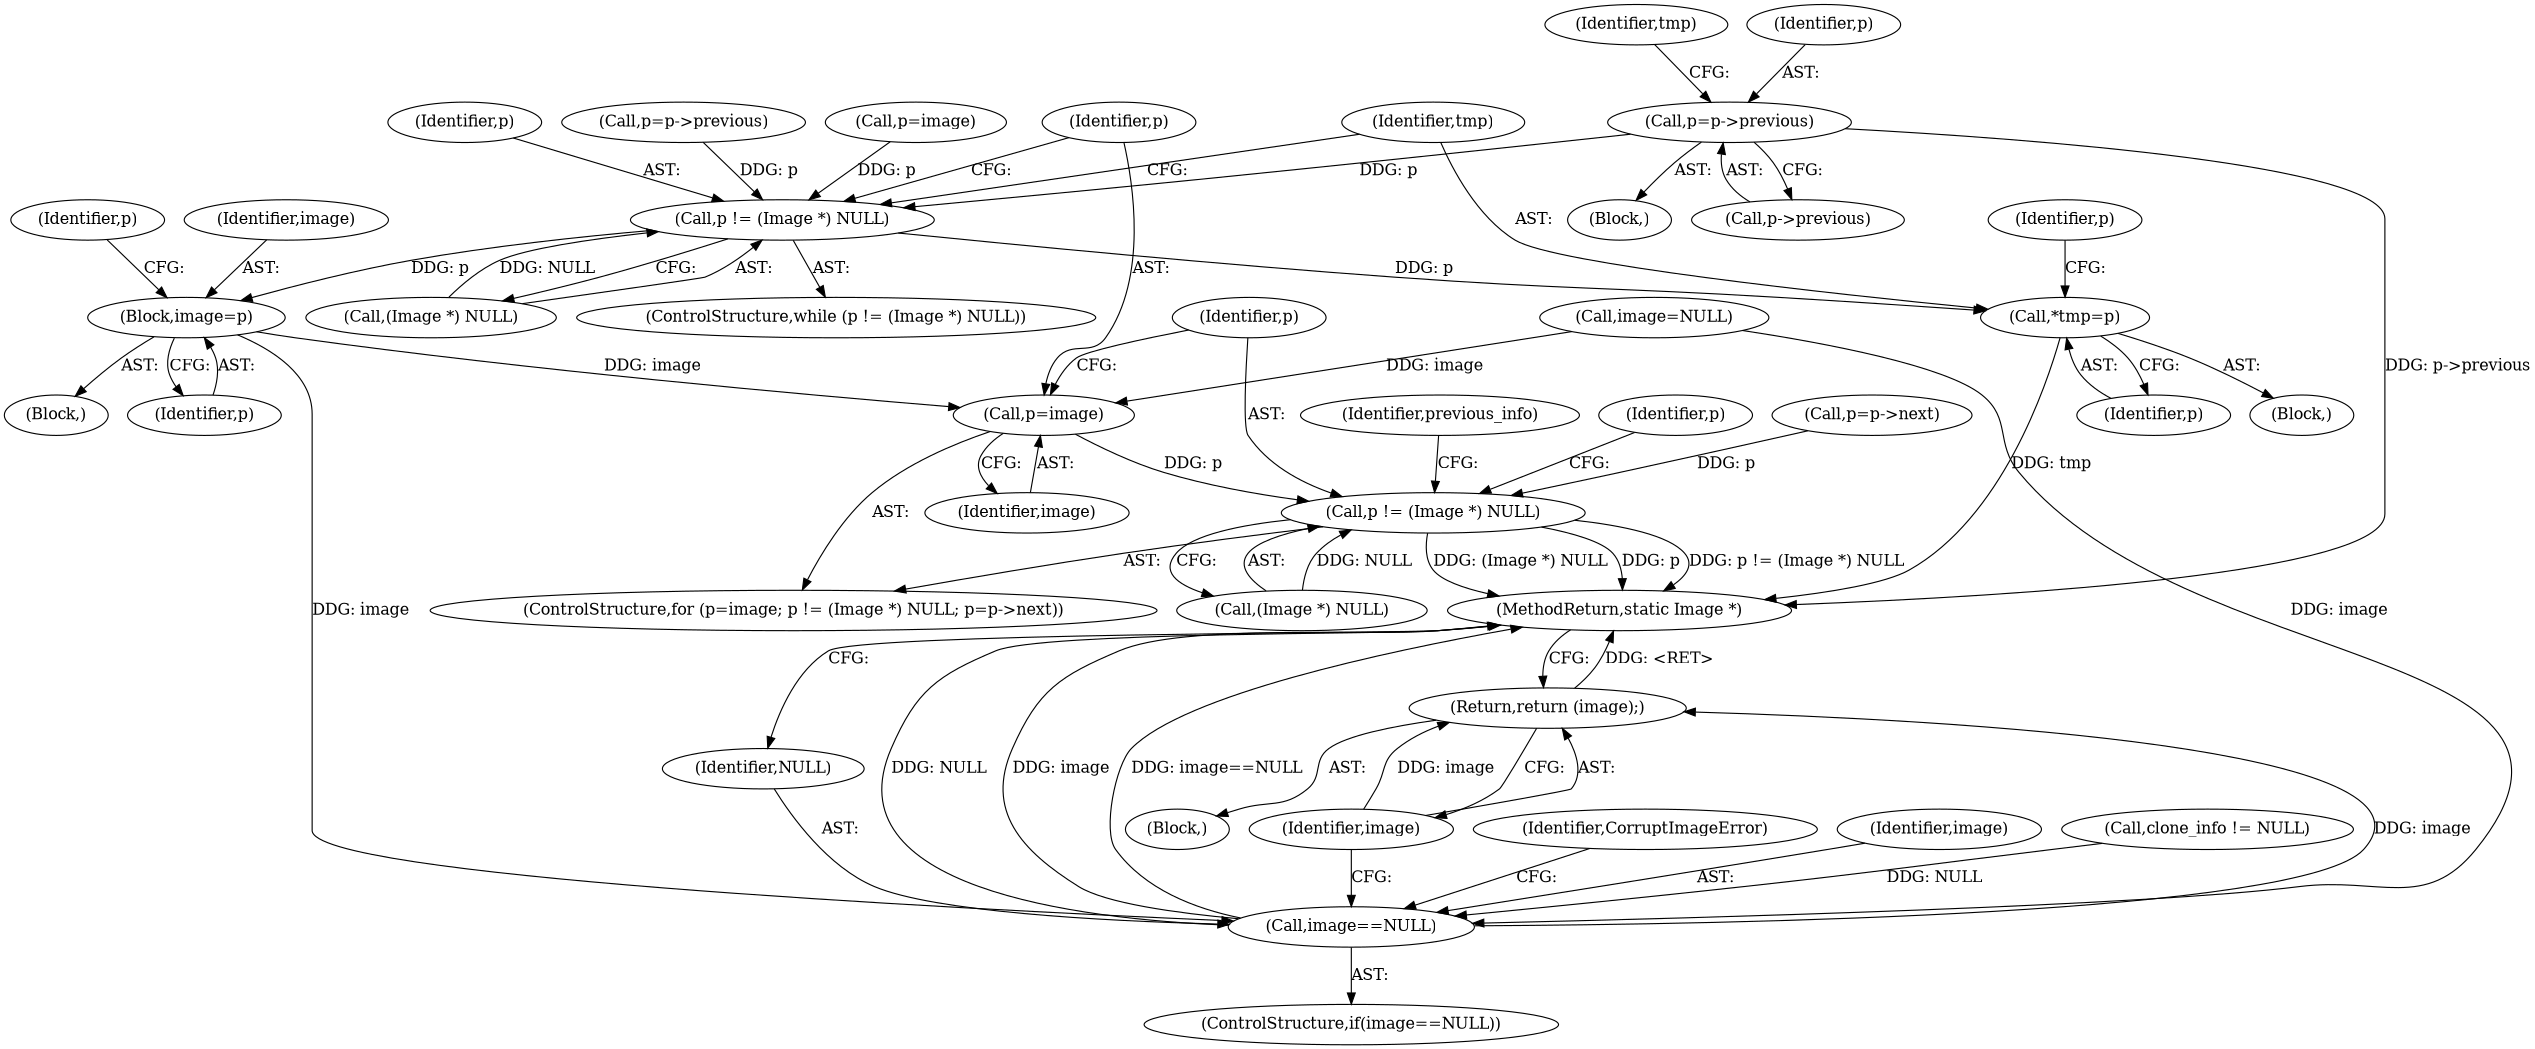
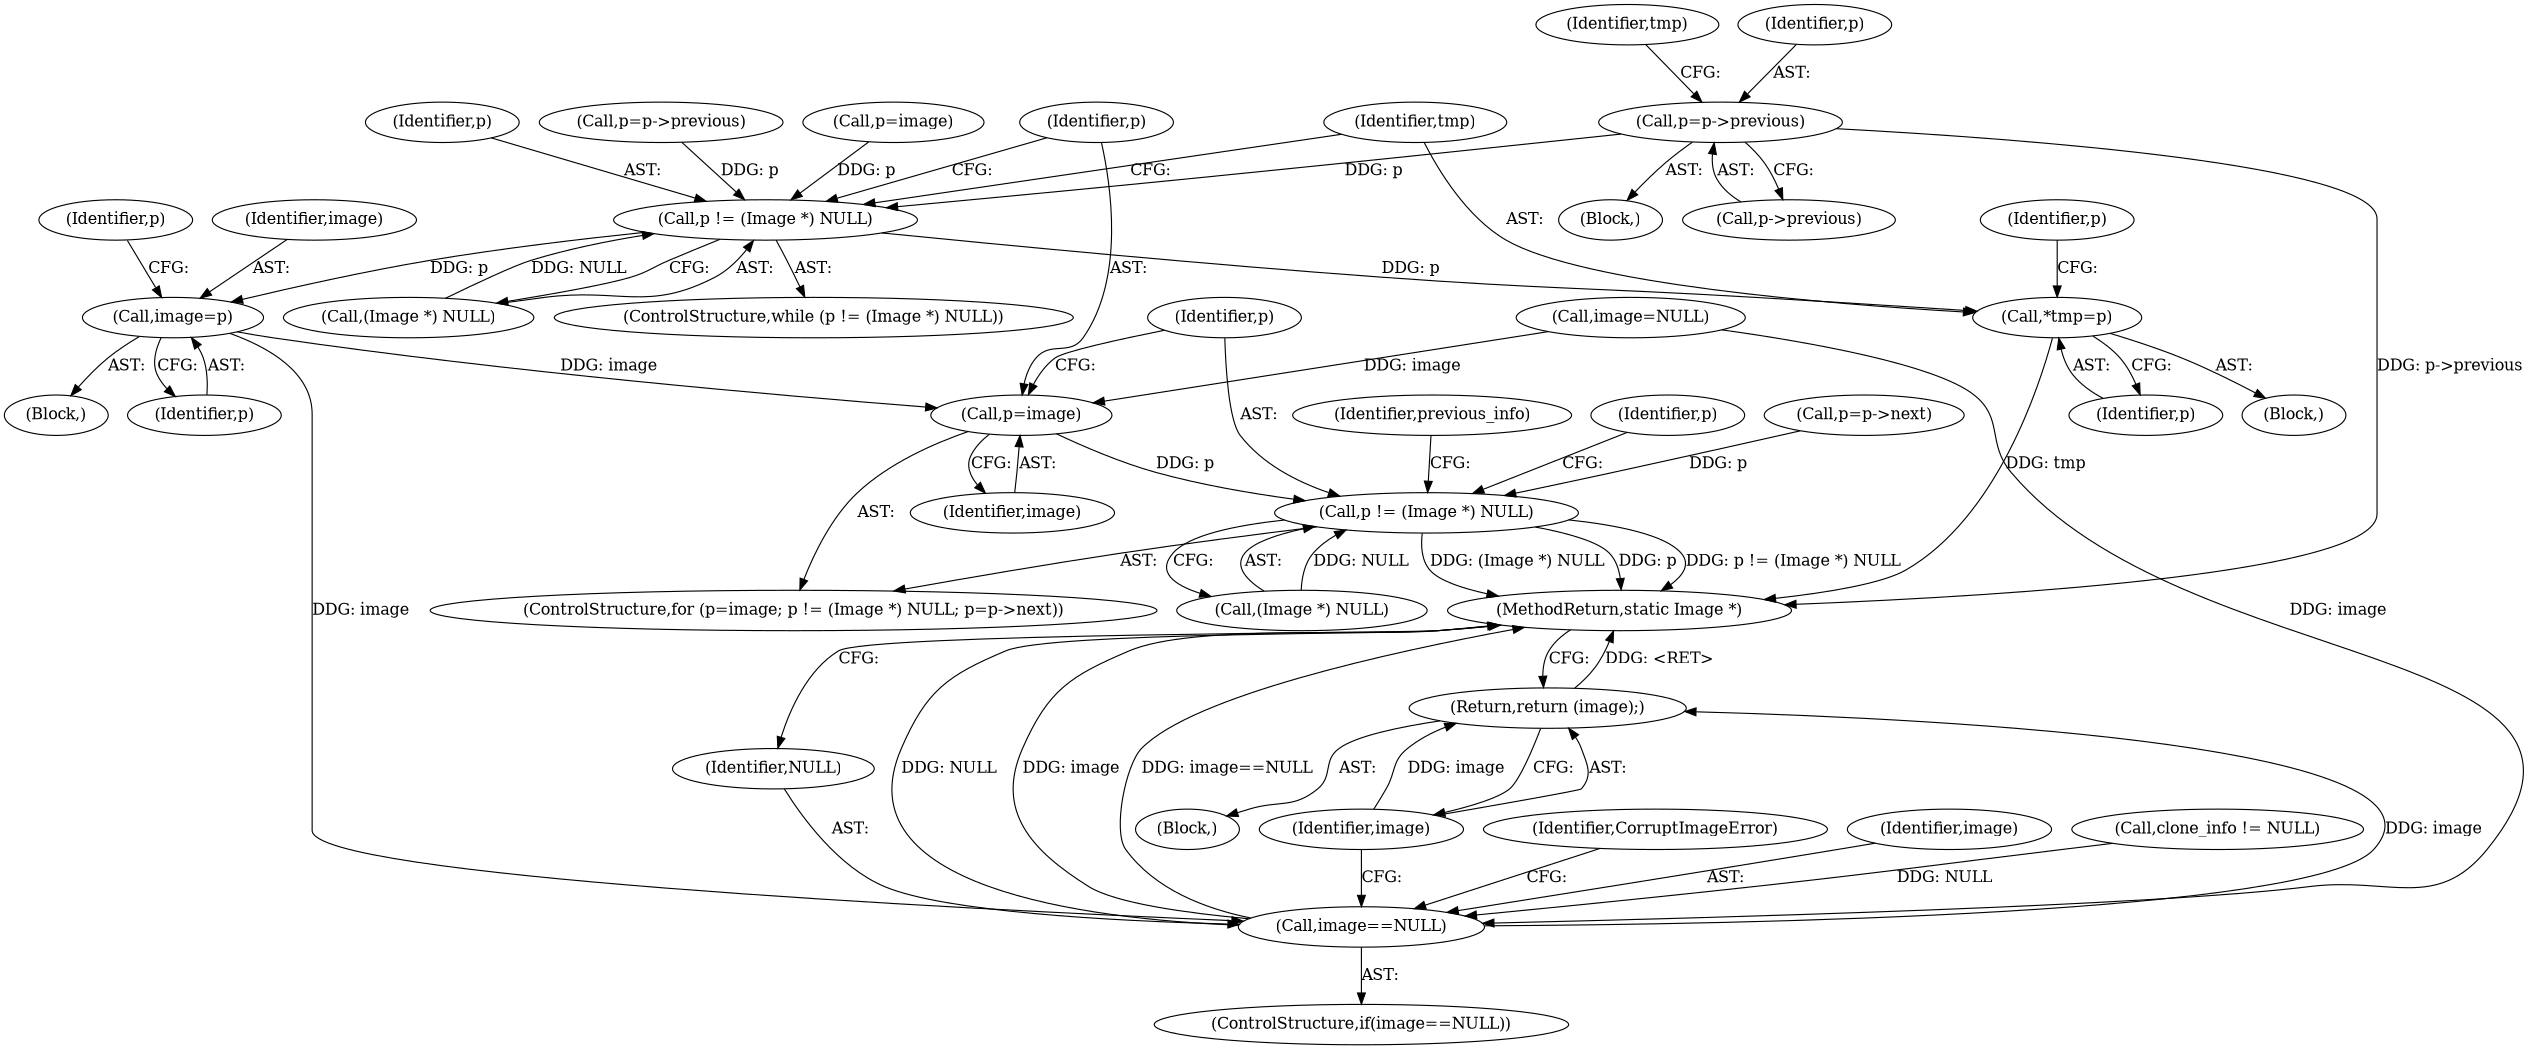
(186, 318) -> (173, 318)
